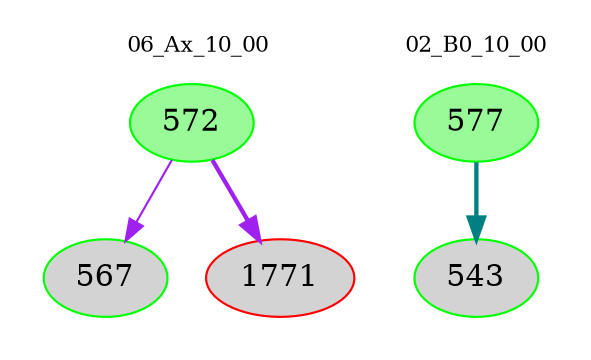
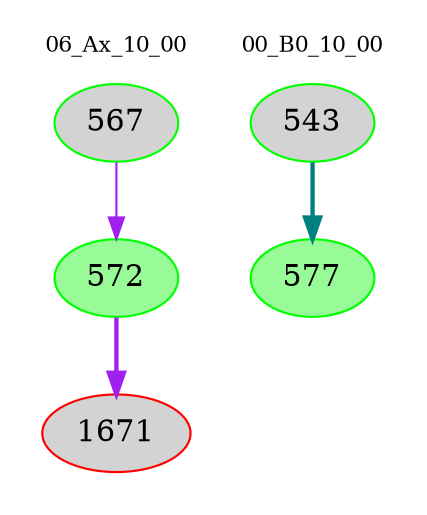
(476, 46) -> (313, 46)
(476, 190) -> (313, 190)
(154, 191) -> (116, 190)
(280, 278) -> (116, 433)
